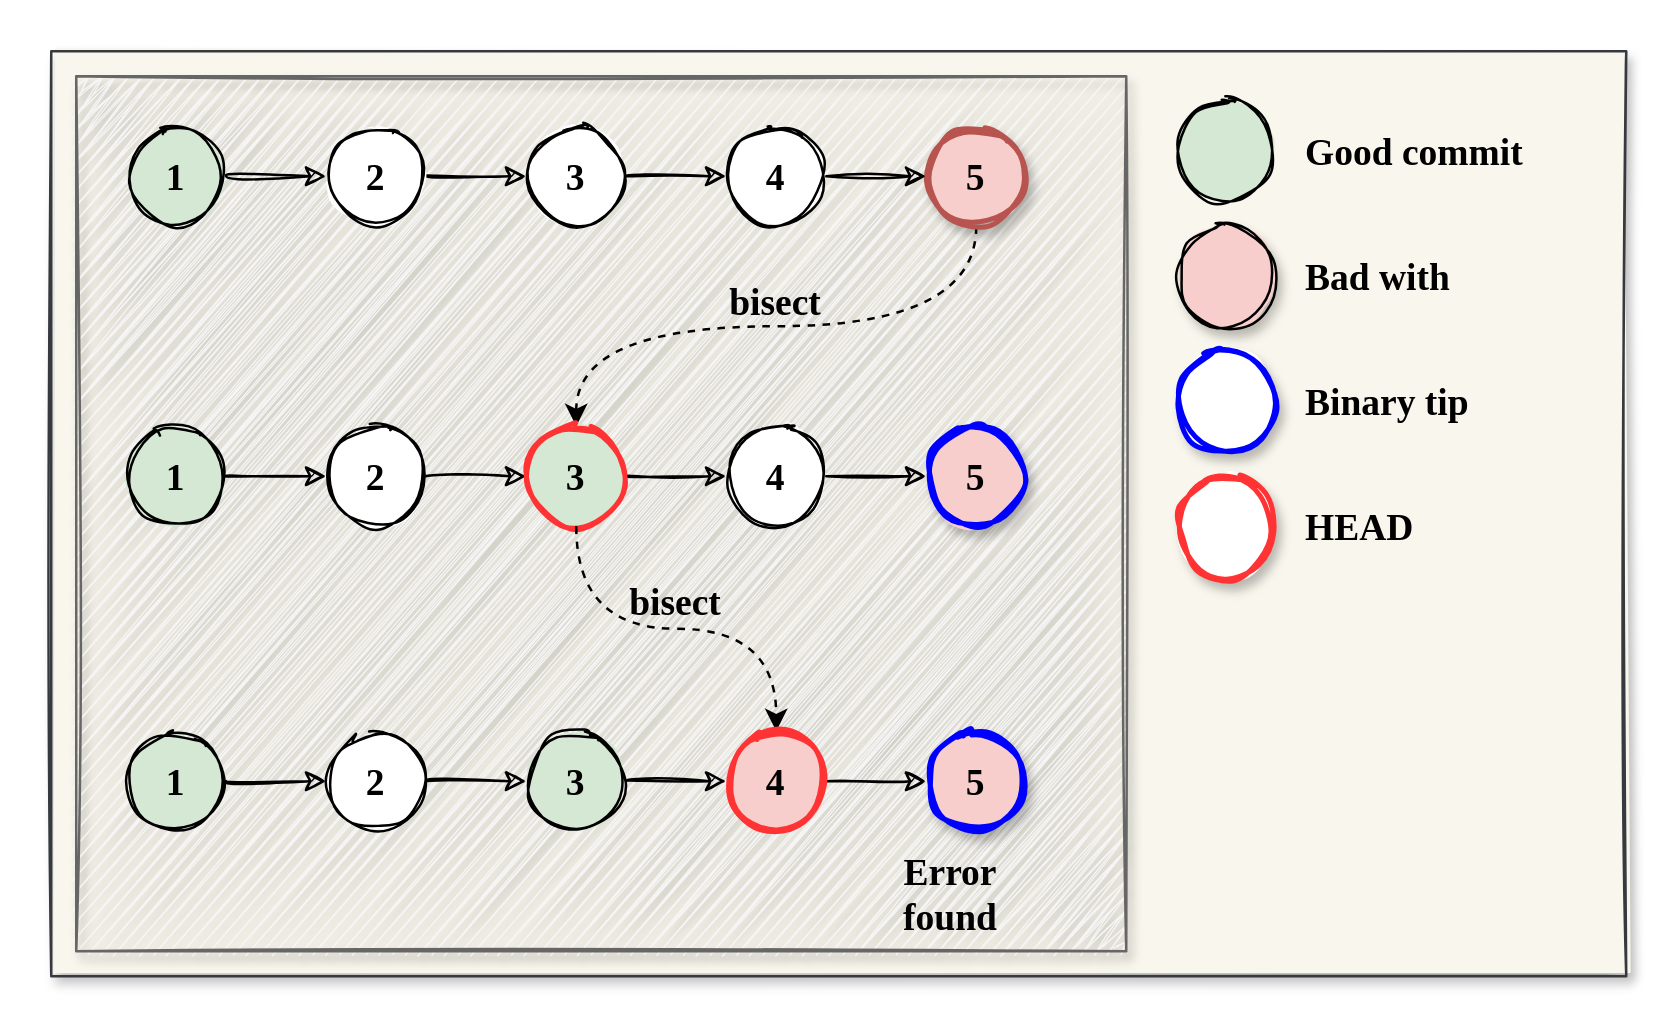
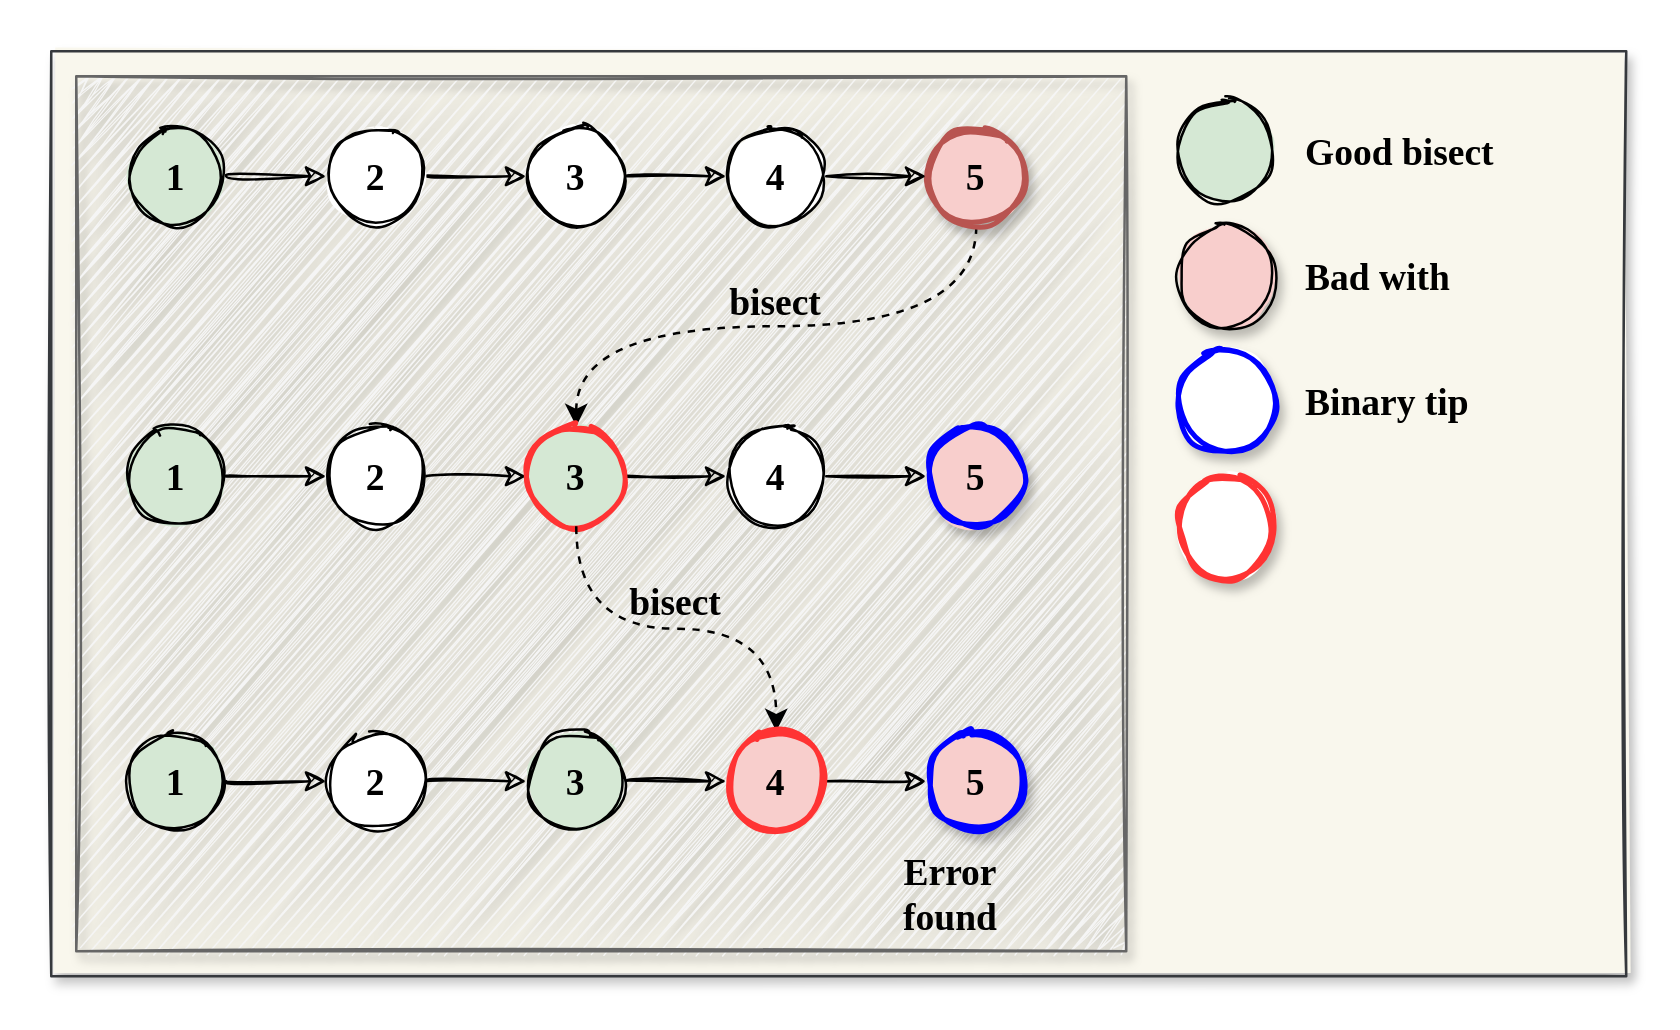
(1412, 151) -> (1412, 151)
(1414, 526) -> none
